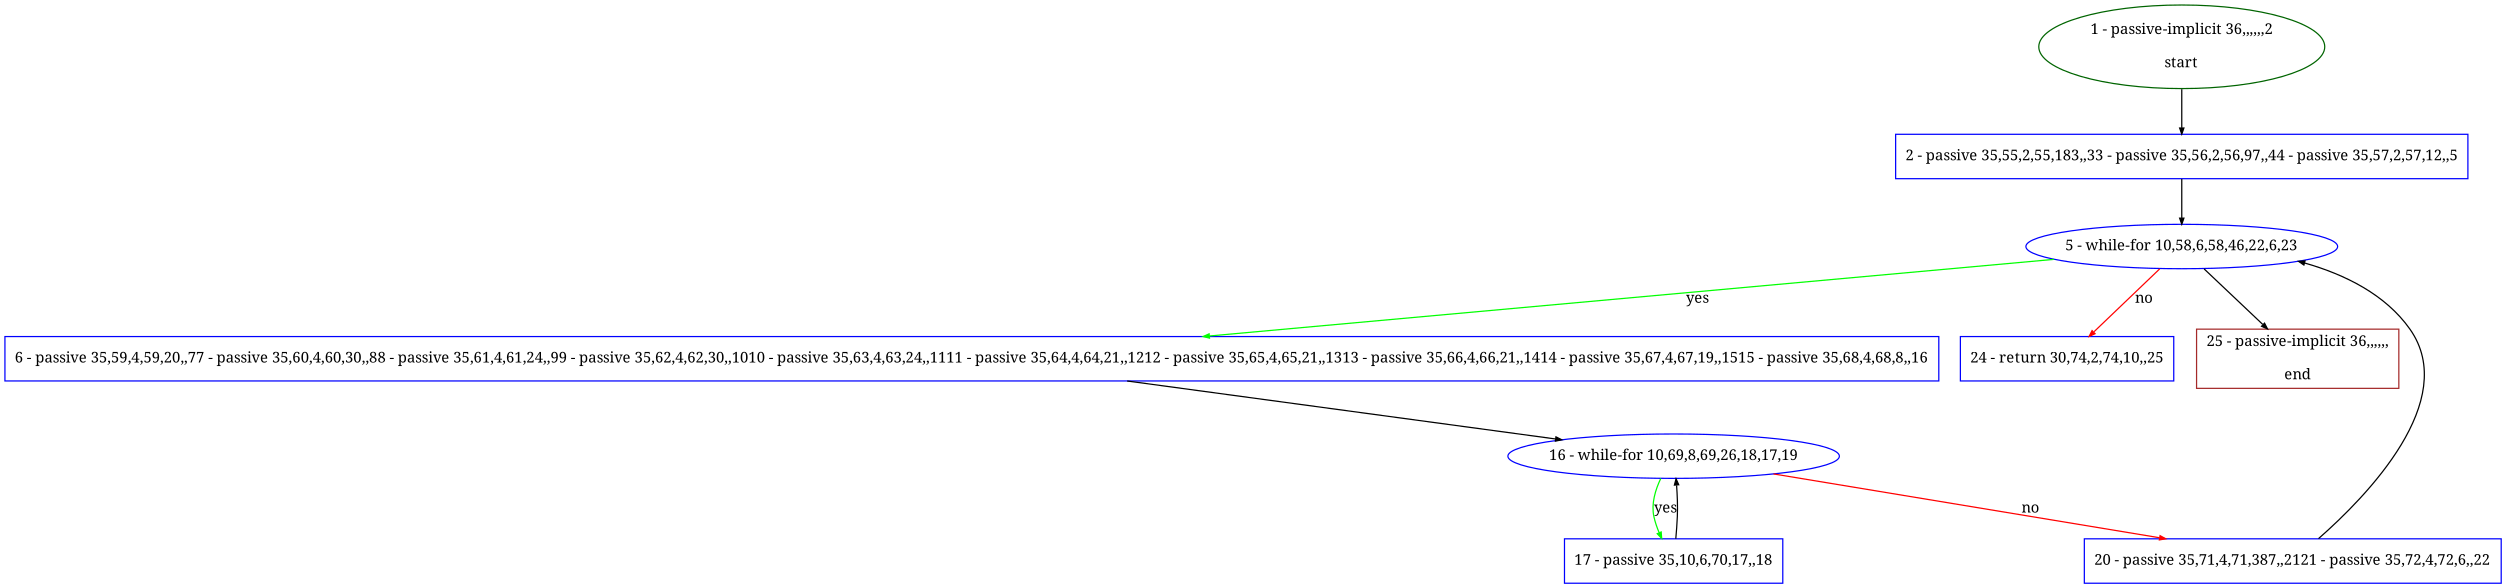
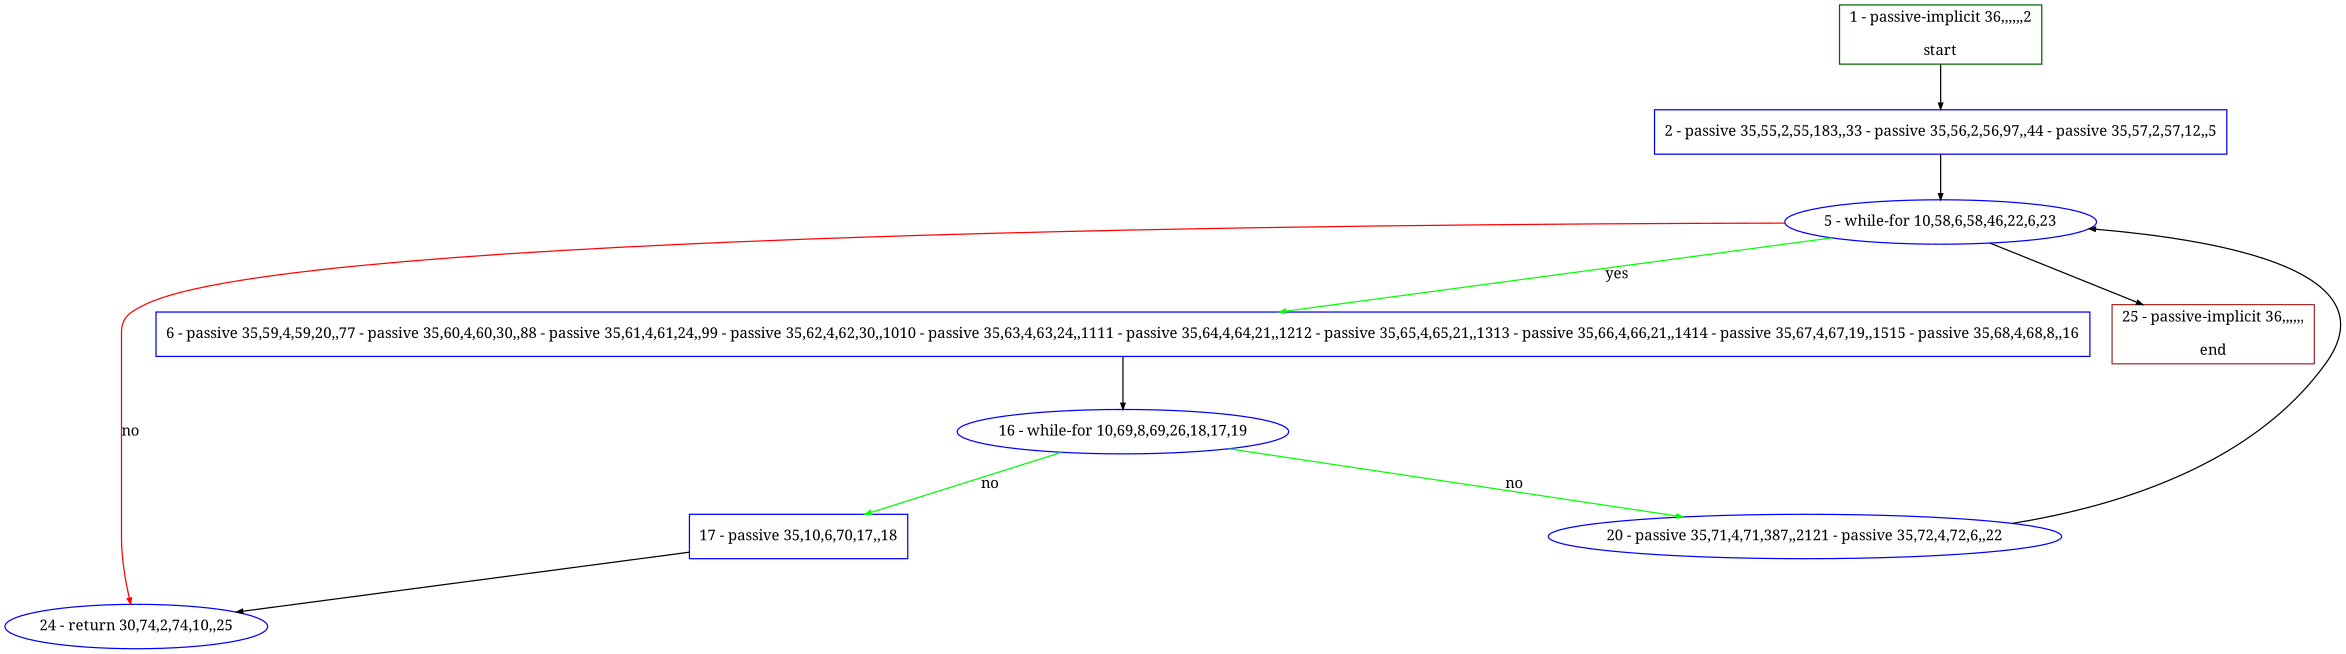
(2182, 47) -> (1941, 35)
(2067, 359) -> (136, 627)
(1966, 506) -> (1453, 482)
(1666, 509) -> (990, 484)
(1677, 512) -> (466, 582)
(2293, 561) -> (1805, 536)
